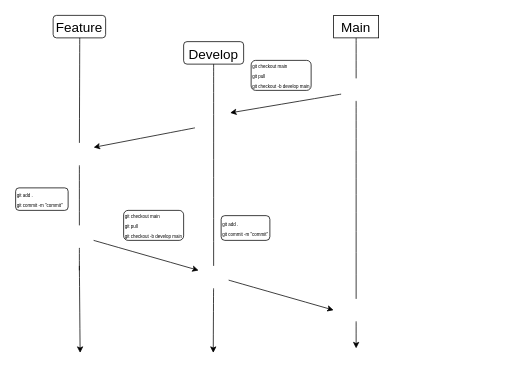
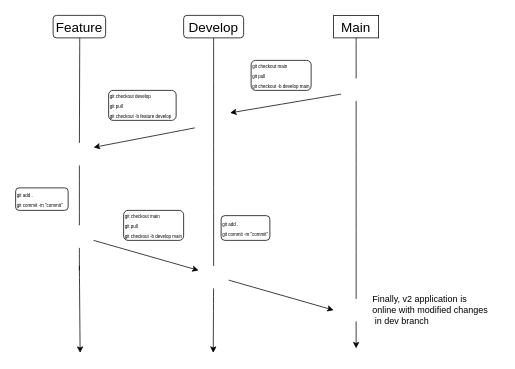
(213, 53) -> (213, 27)
none -> (142, 105)
none -> (435, 310)
